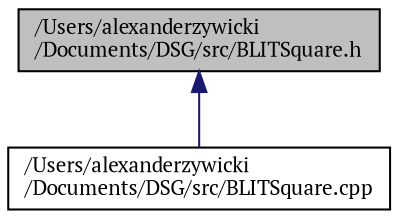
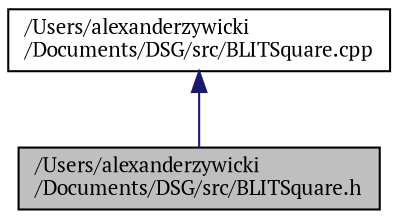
(199, 120) -> (199, 120)
